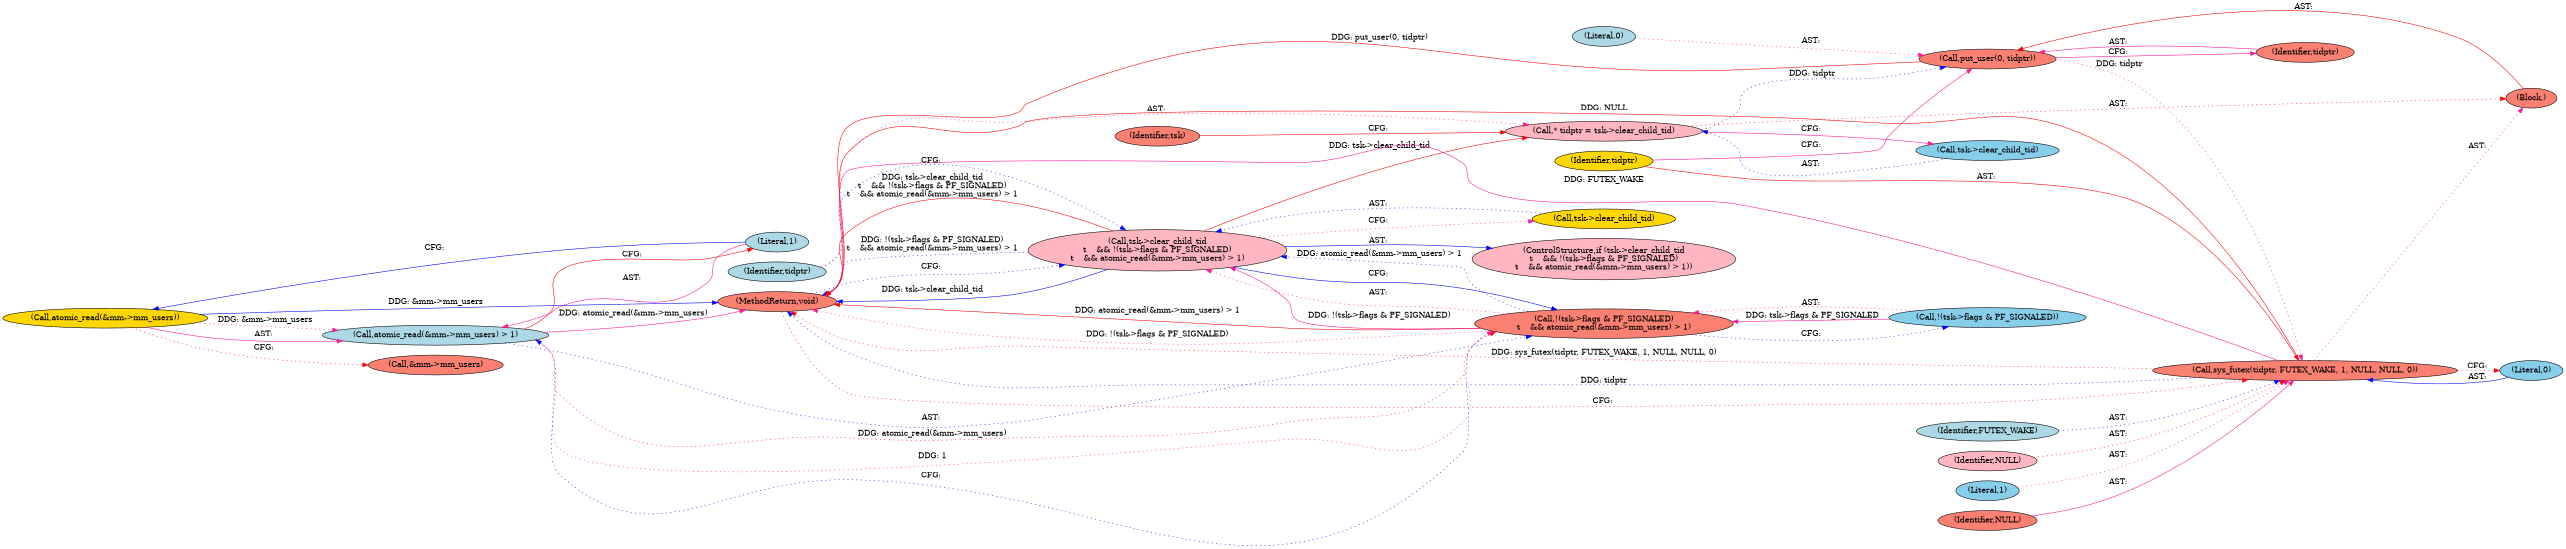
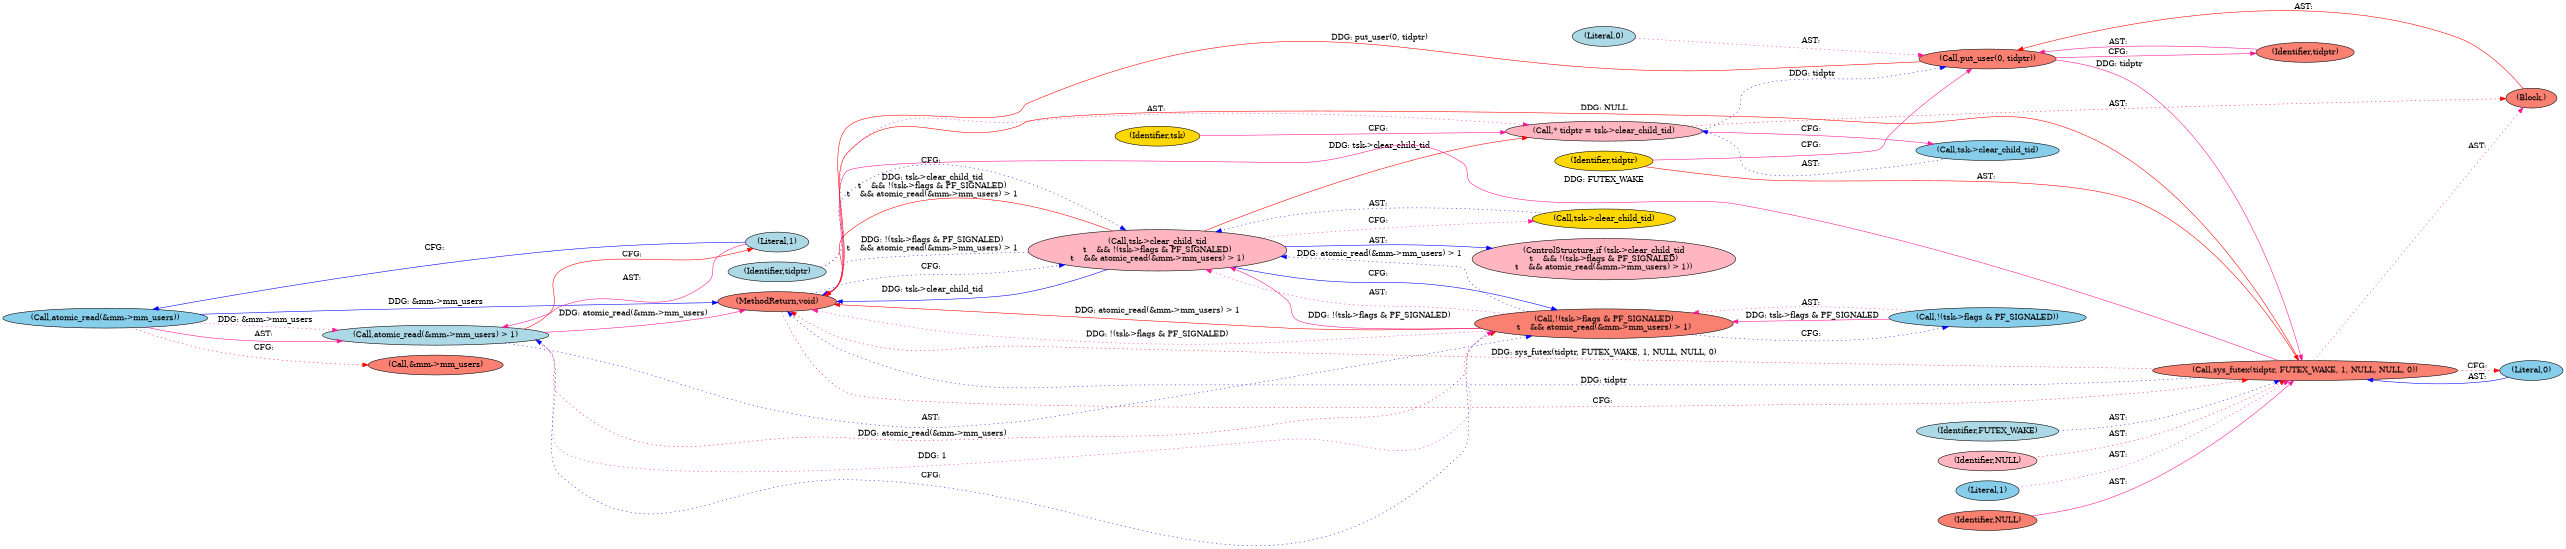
(1350, 134) -> (1350, 134)
(1157, 136) -> (1157, 136)
(2218, 170) -> (2218, 170)
(105, 318) -> (105, 318)
